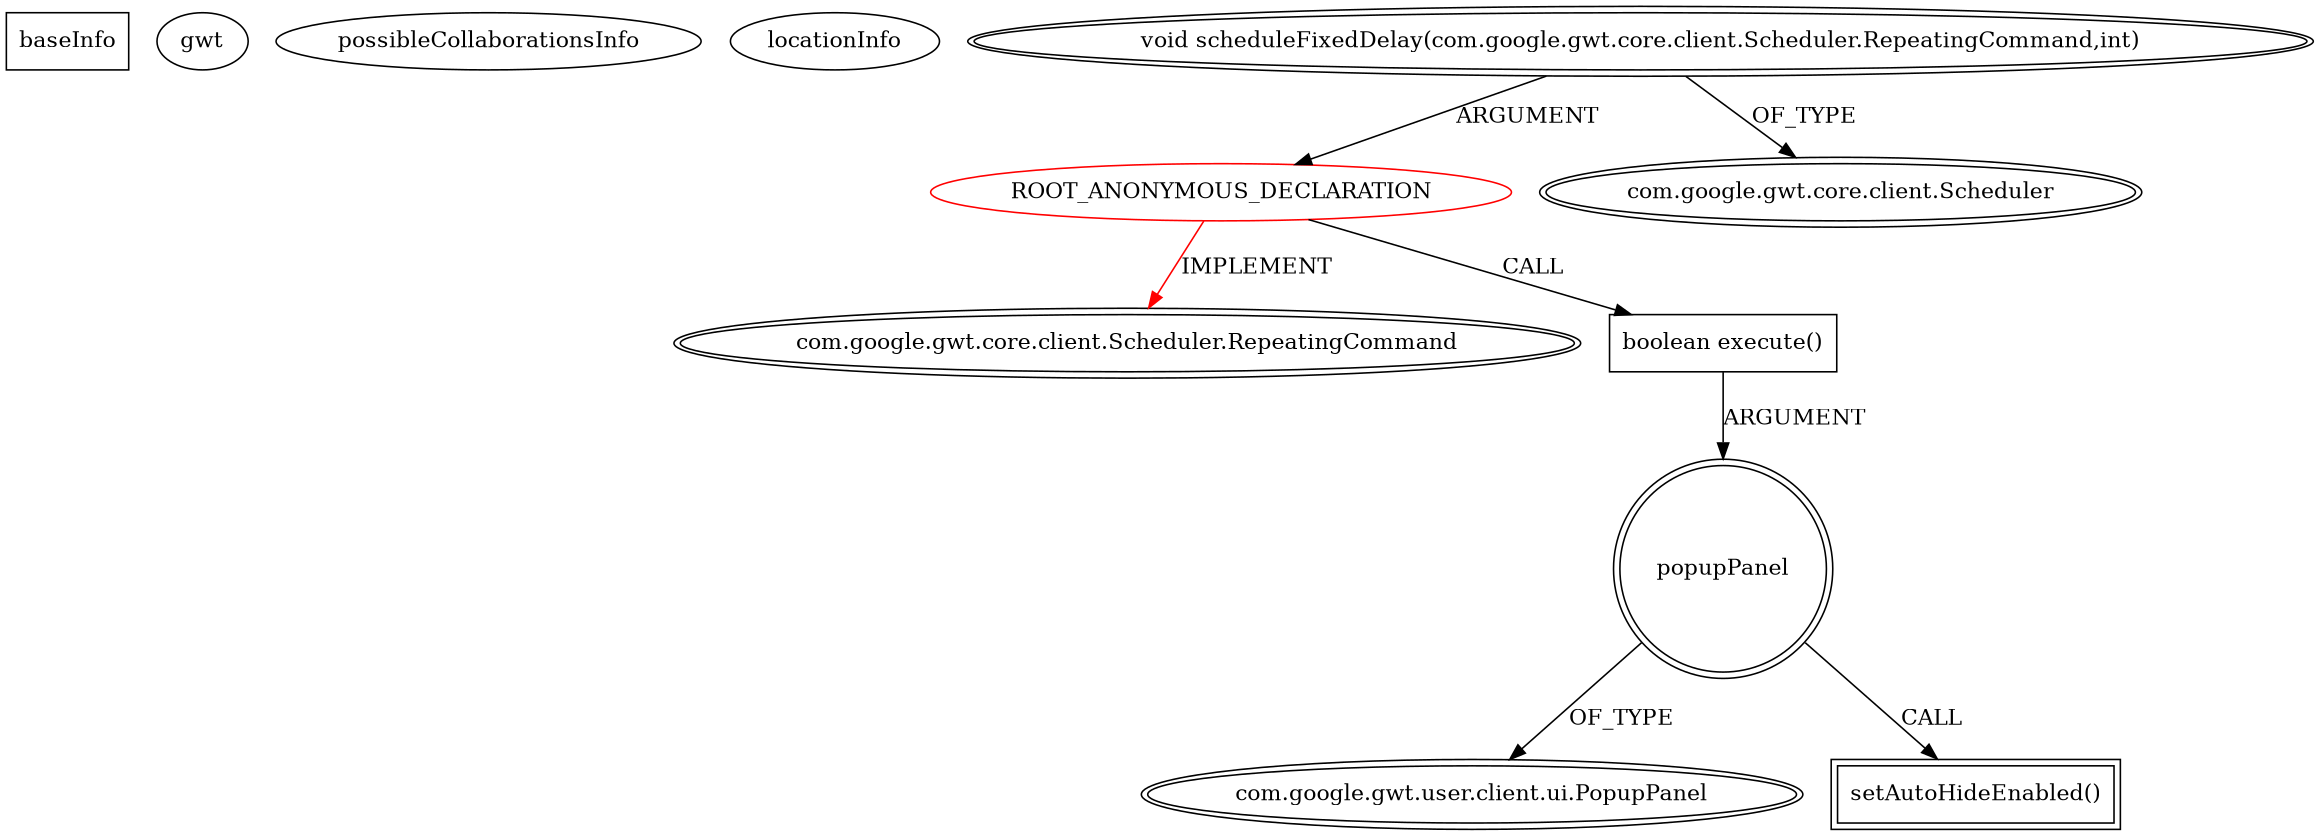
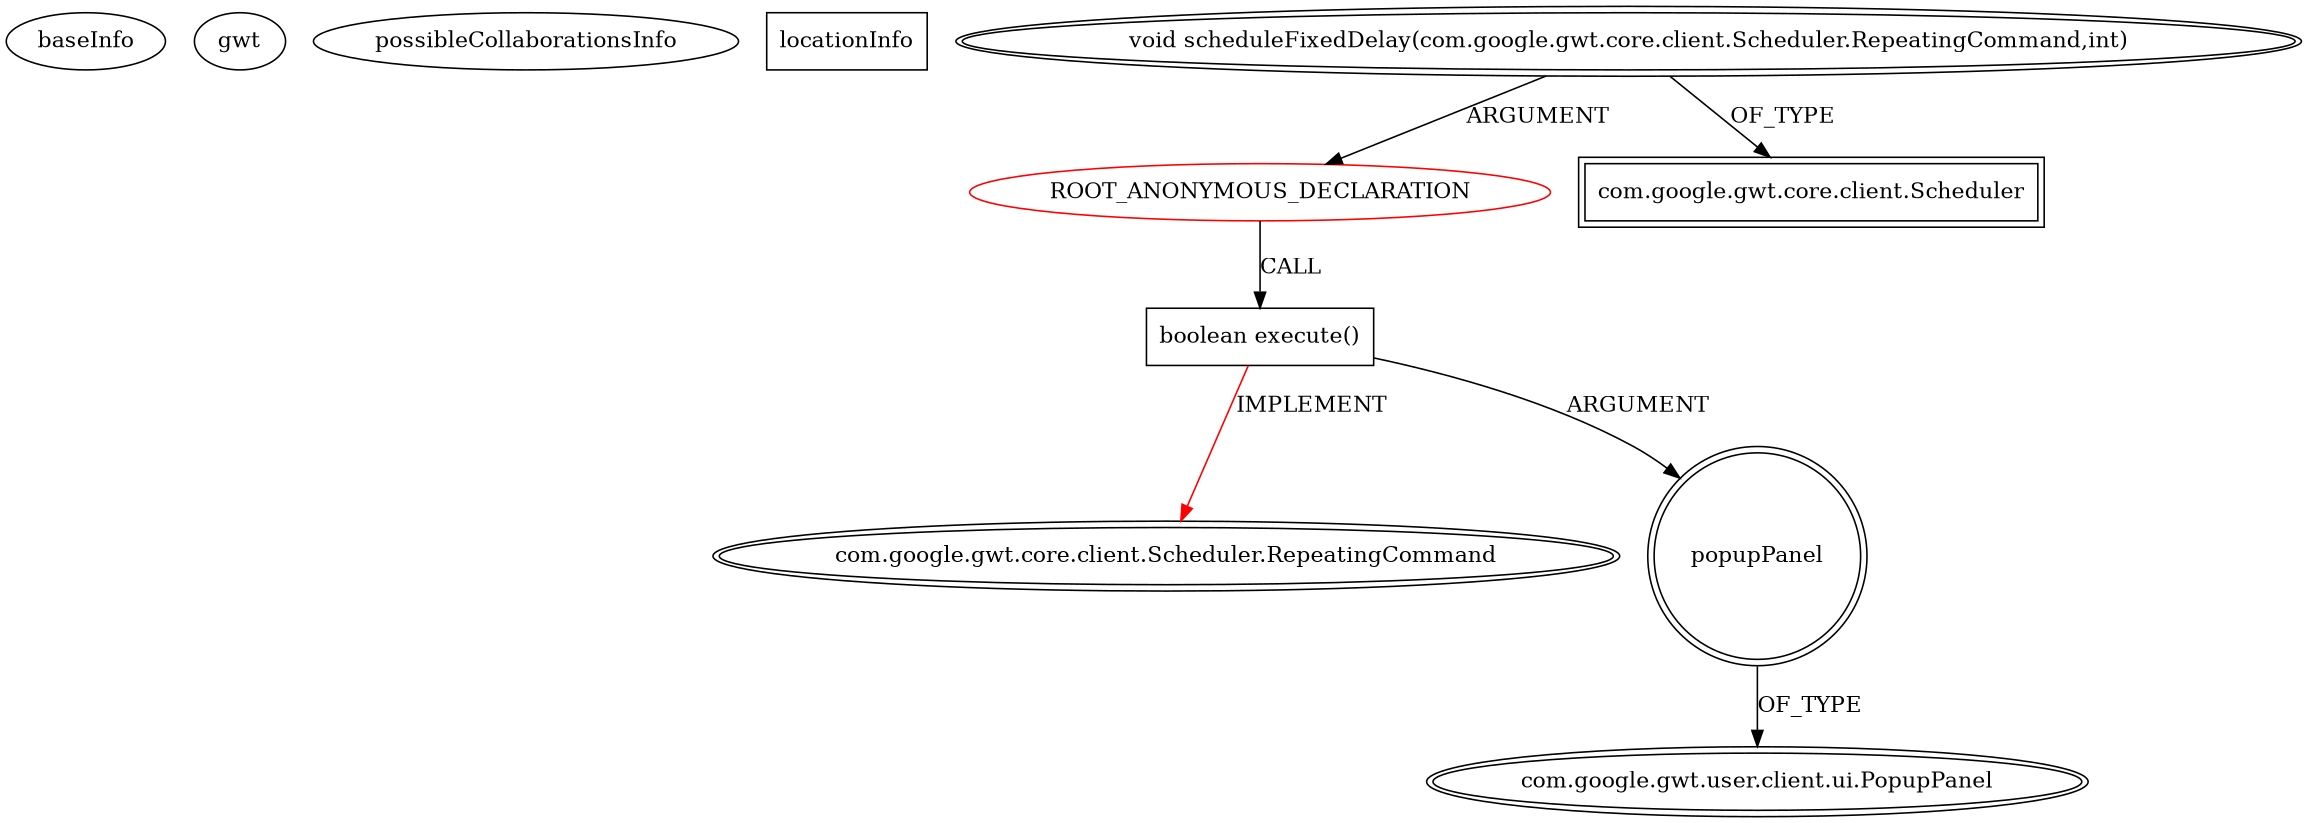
(68, 41) -> (86, 41)
(835, 41) -> (847, 41)
(1841, 192) -> (1811, 192)
(1181, 258) -> (1218, 436)
(1976, 794) -> none
